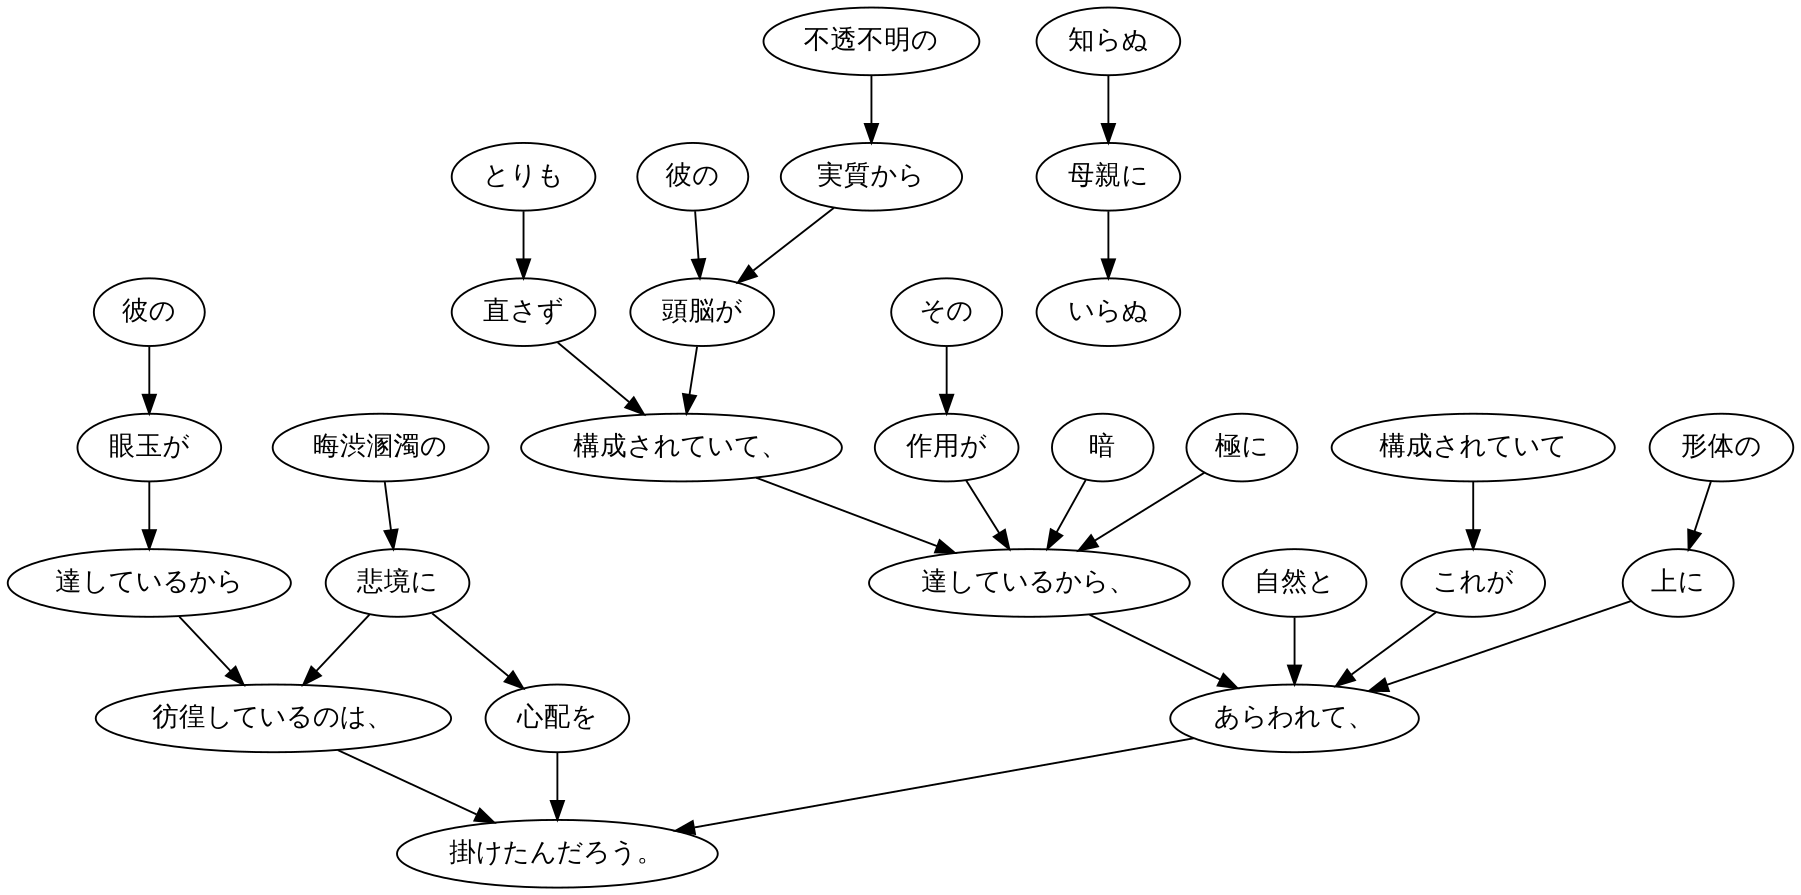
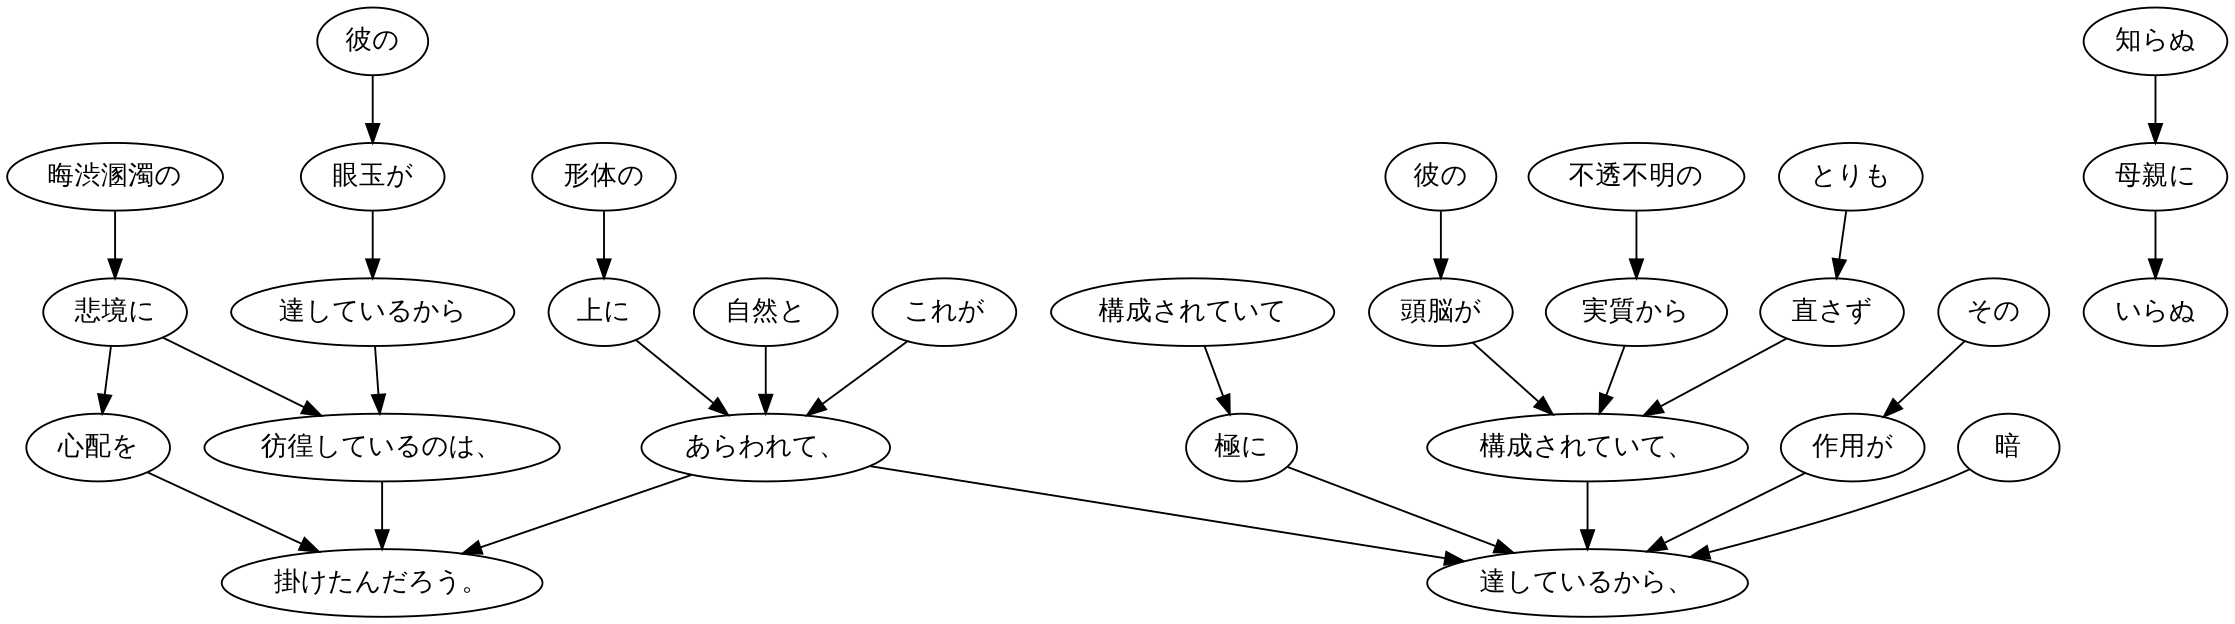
(794, 239) -> (1615, 371)
(1473, 506) -> (1214, 371)
(1155, 647) -> (1158, 512)
